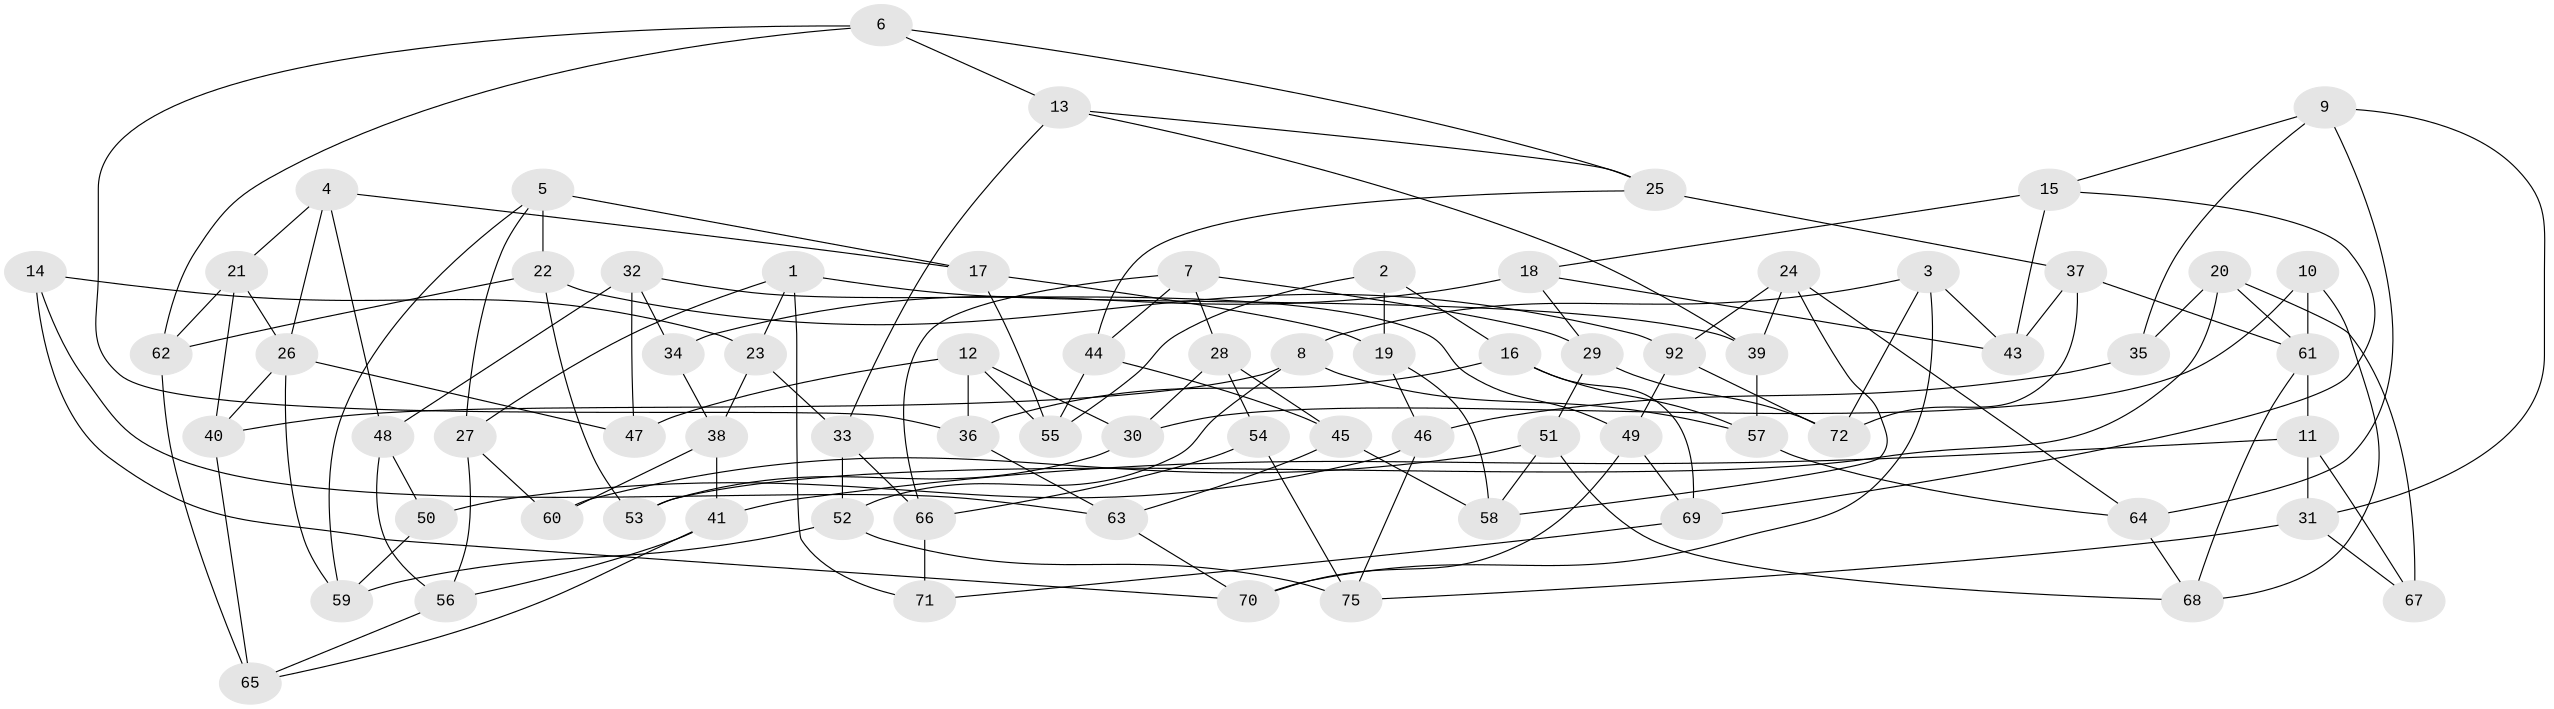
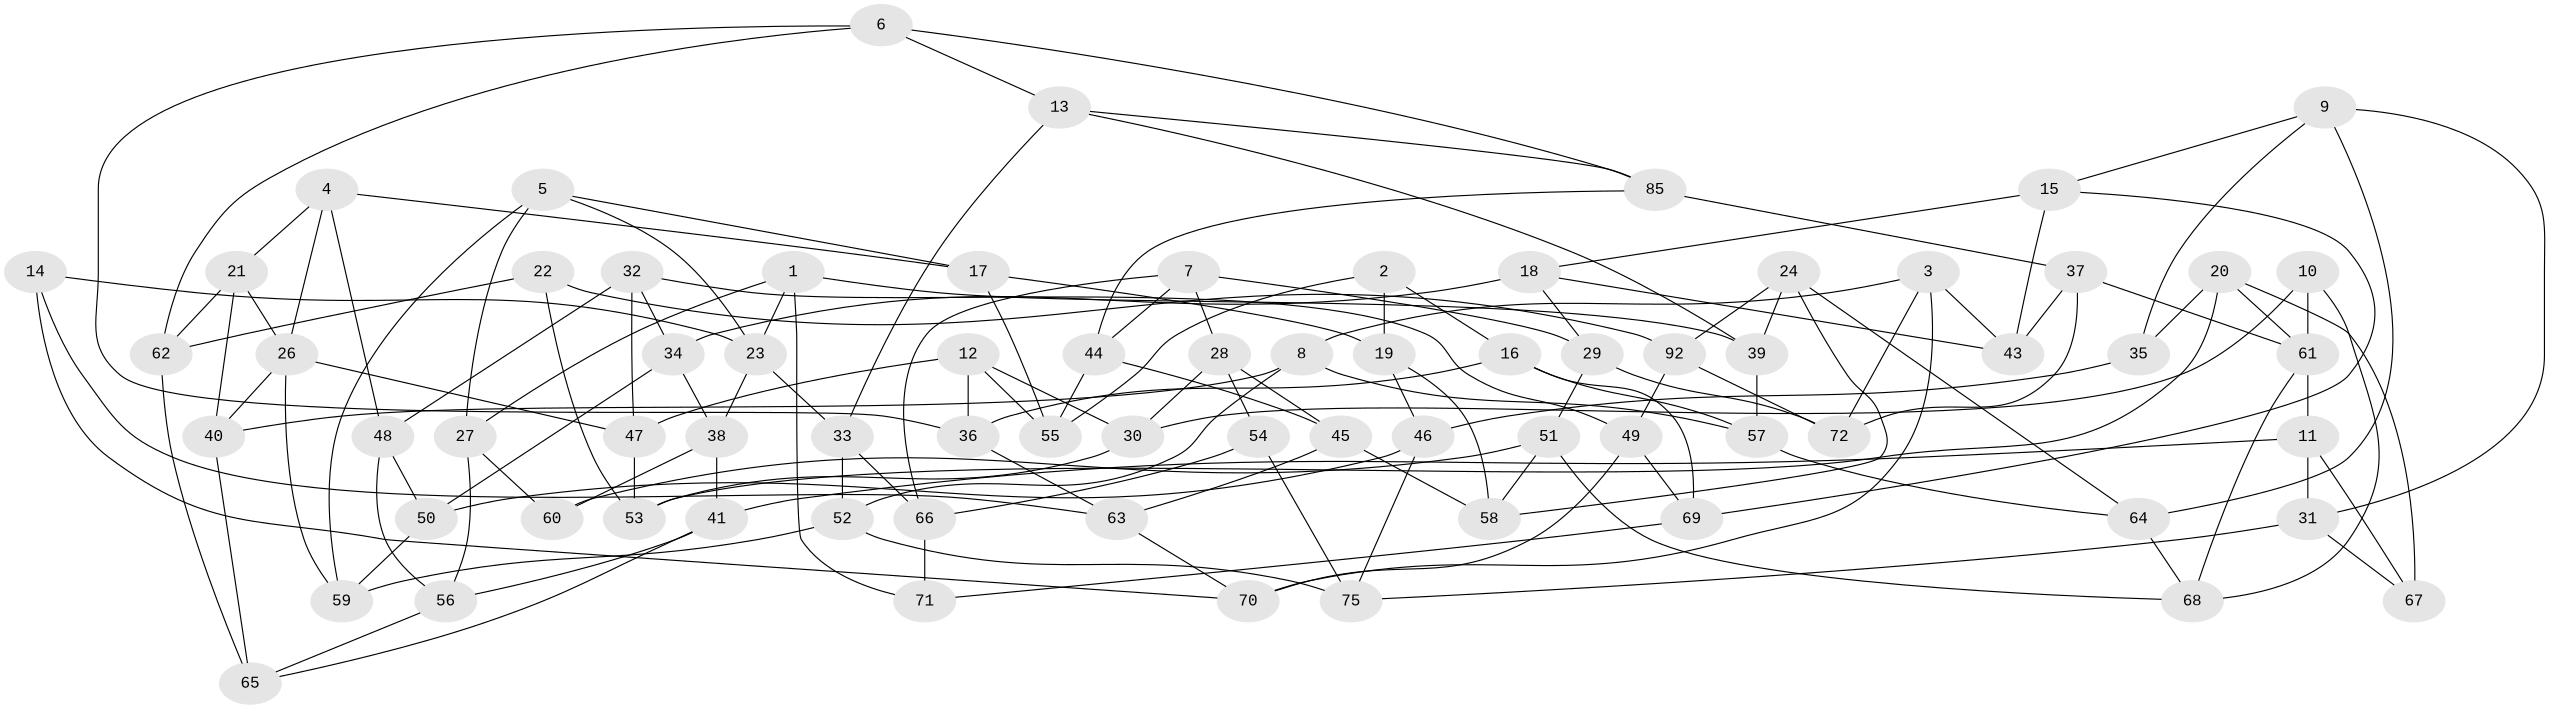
(1655, 190) -> (1655, 190)
(543, 231) -> (671, 250)
none -> (550, 437)
none -> (634, 470)
